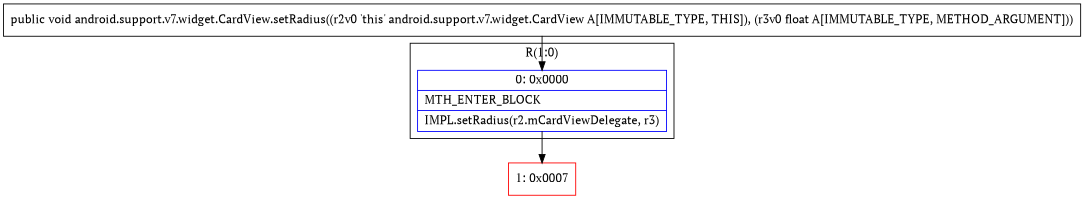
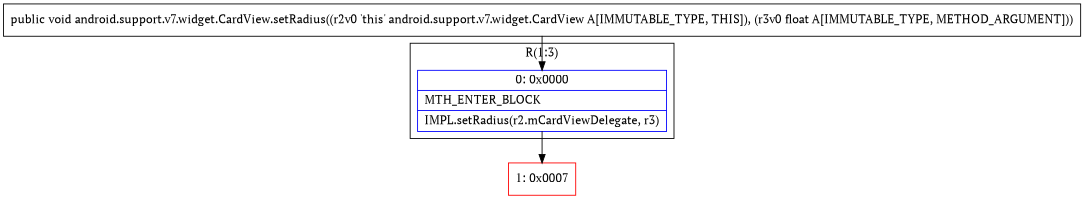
(542, 53) -> (542, 53)
